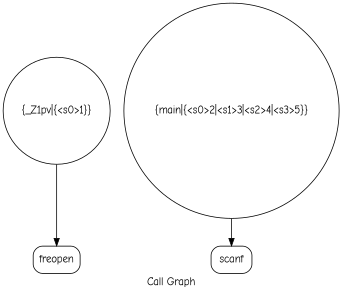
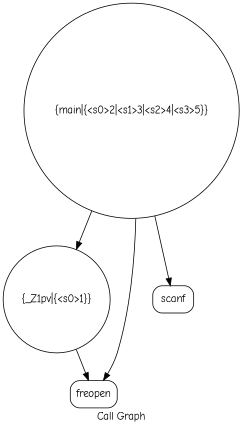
none -> (85, 227)
none -> (129, 298)
